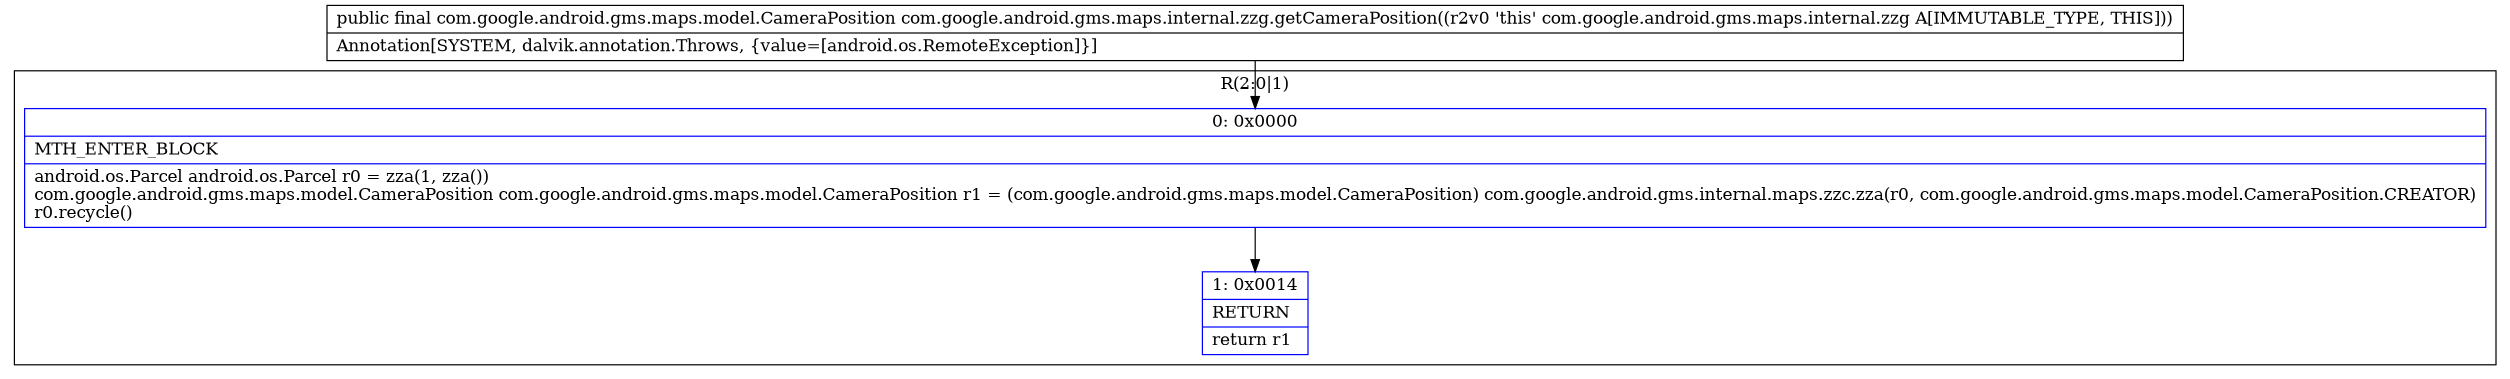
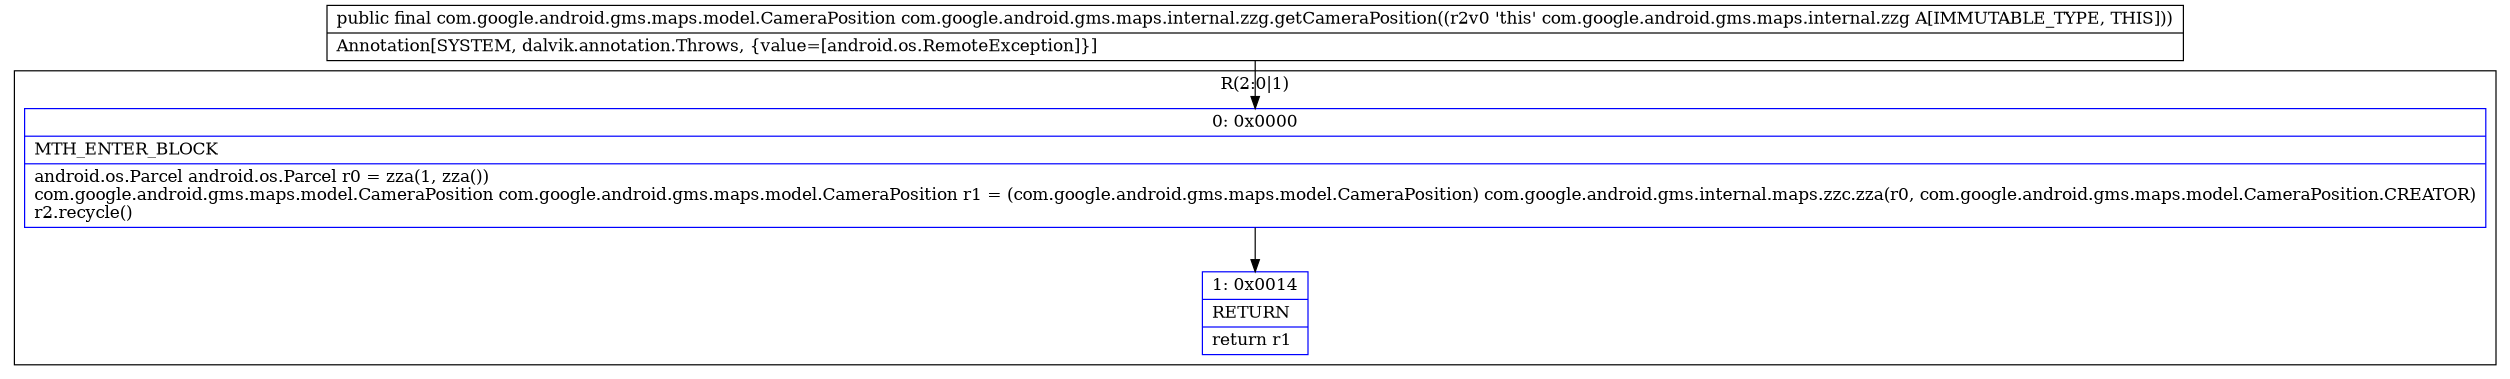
(83, 213) -> (83, 213)
